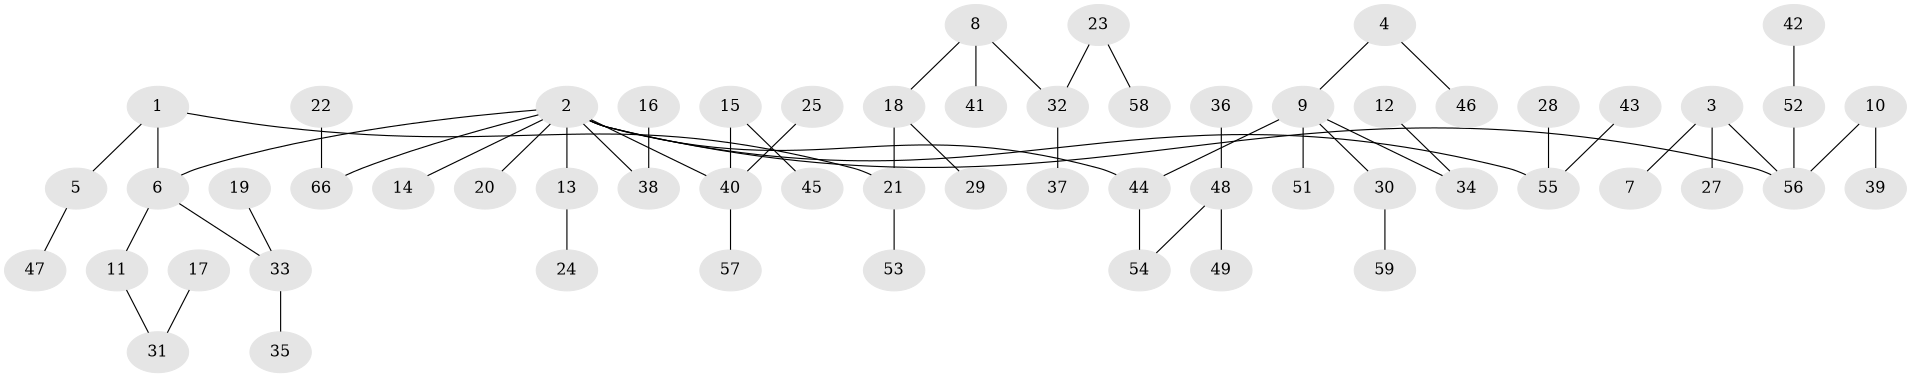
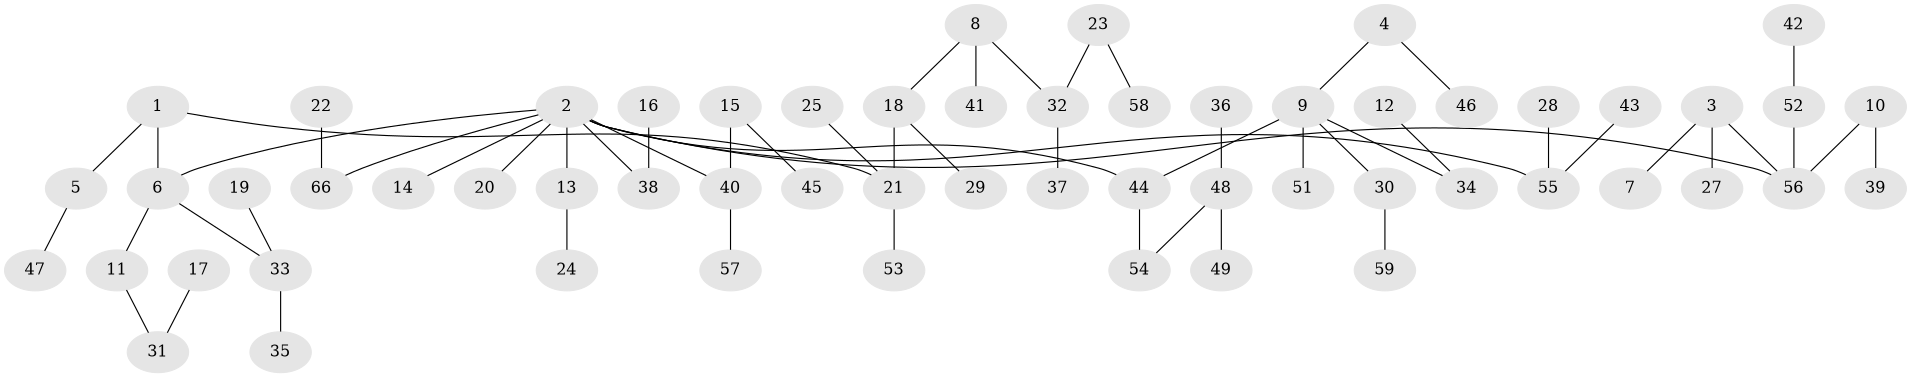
(776, 143) -> (846, 141)
